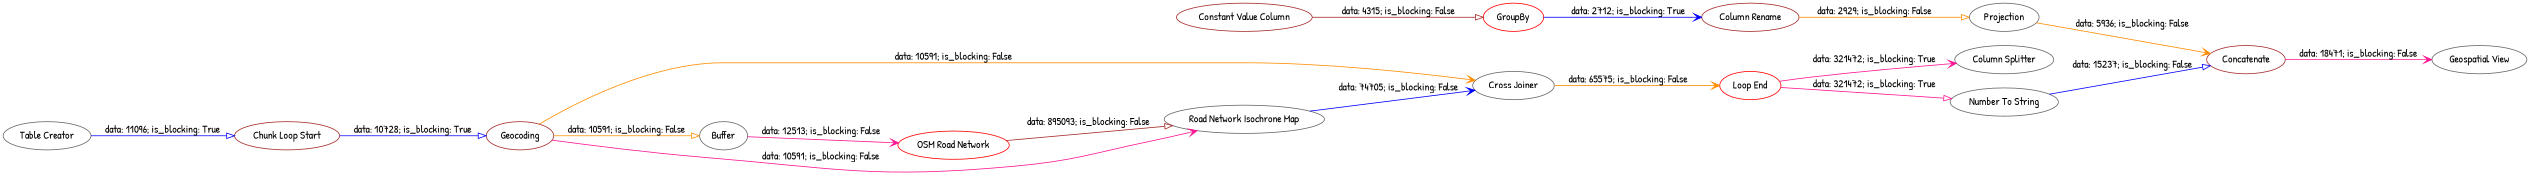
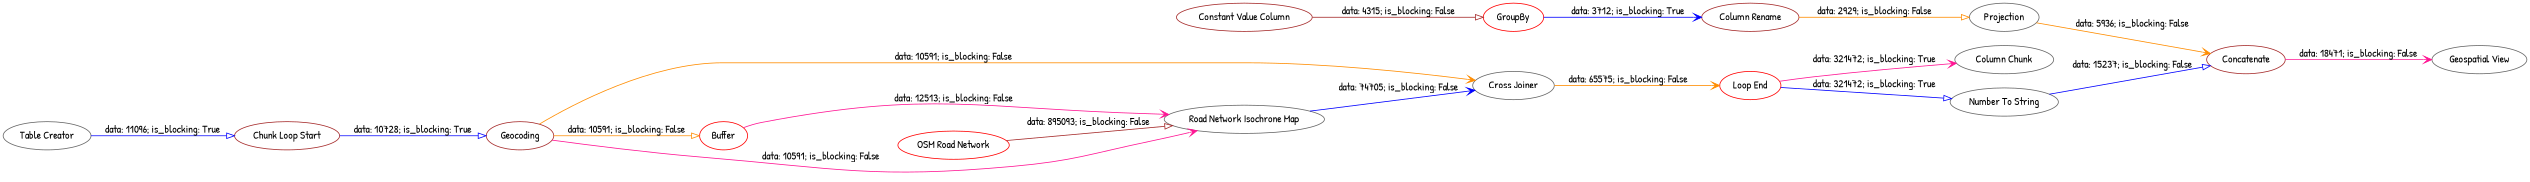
(1628, 11) -> (1628, 11)
(2004, 60) -> (2004, 60)
(1862, 93) -> (1862, 93)
(724, 136) -> (724, 136)
(819, 140) -> (951, 104)
